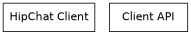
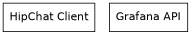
(149, 17) -> (149, 17)
